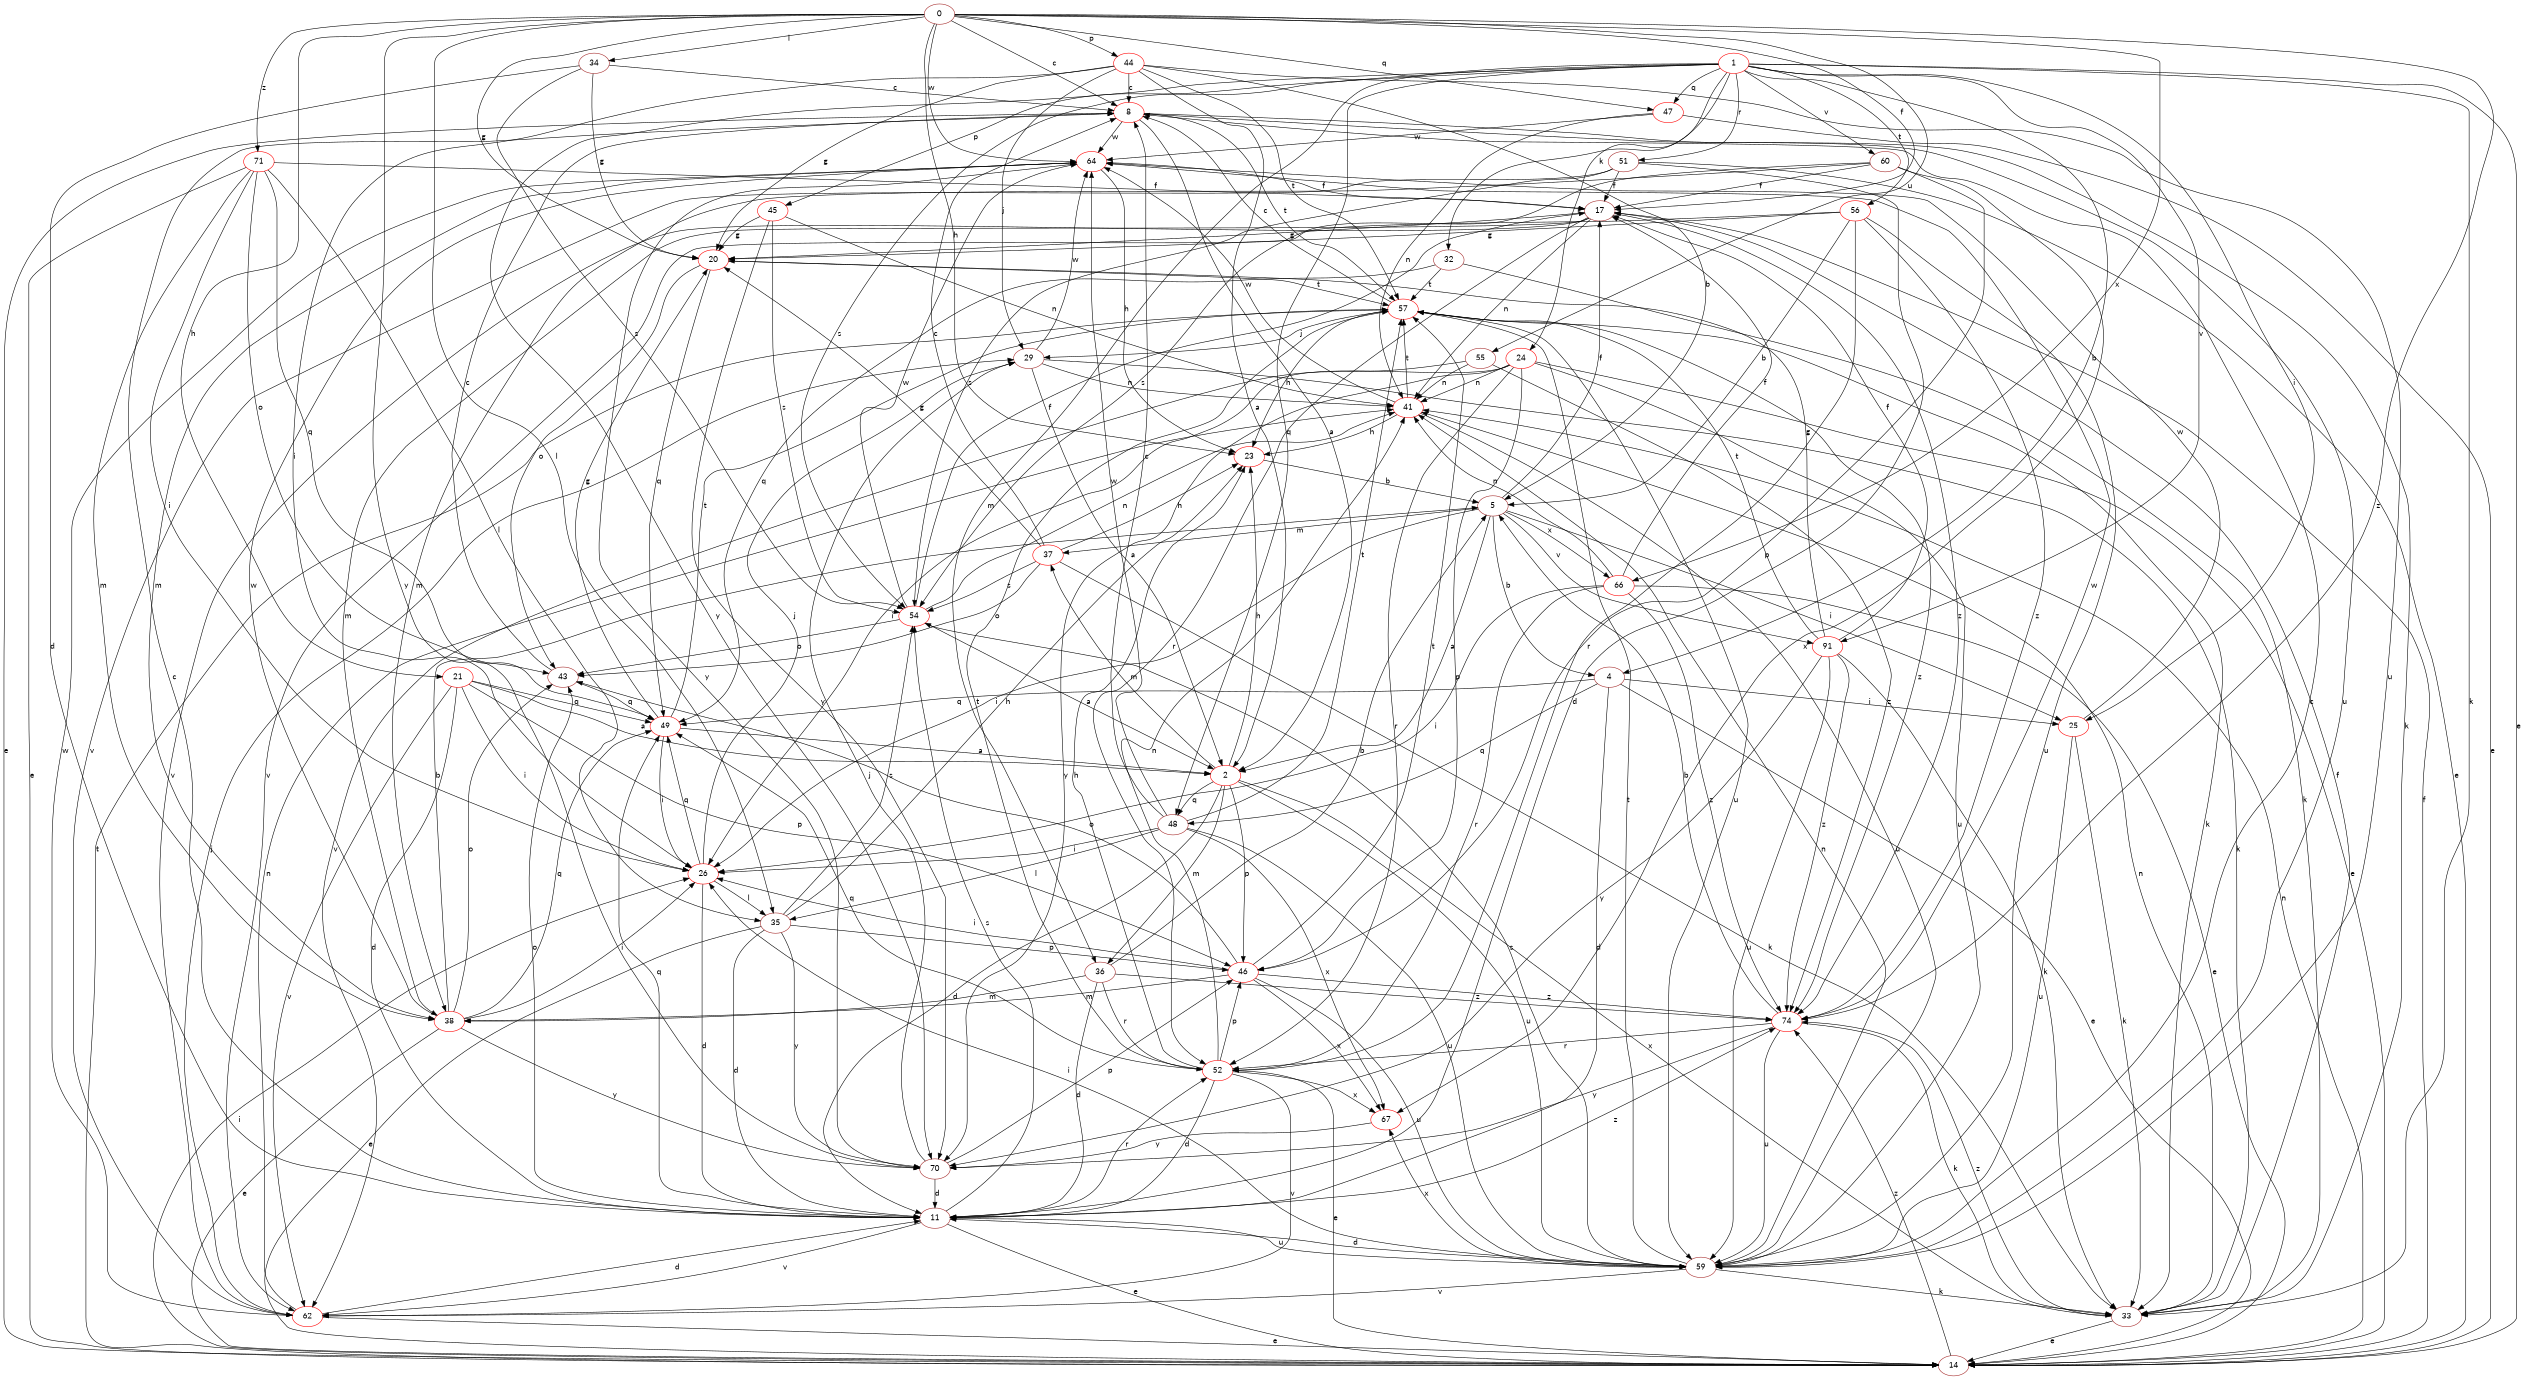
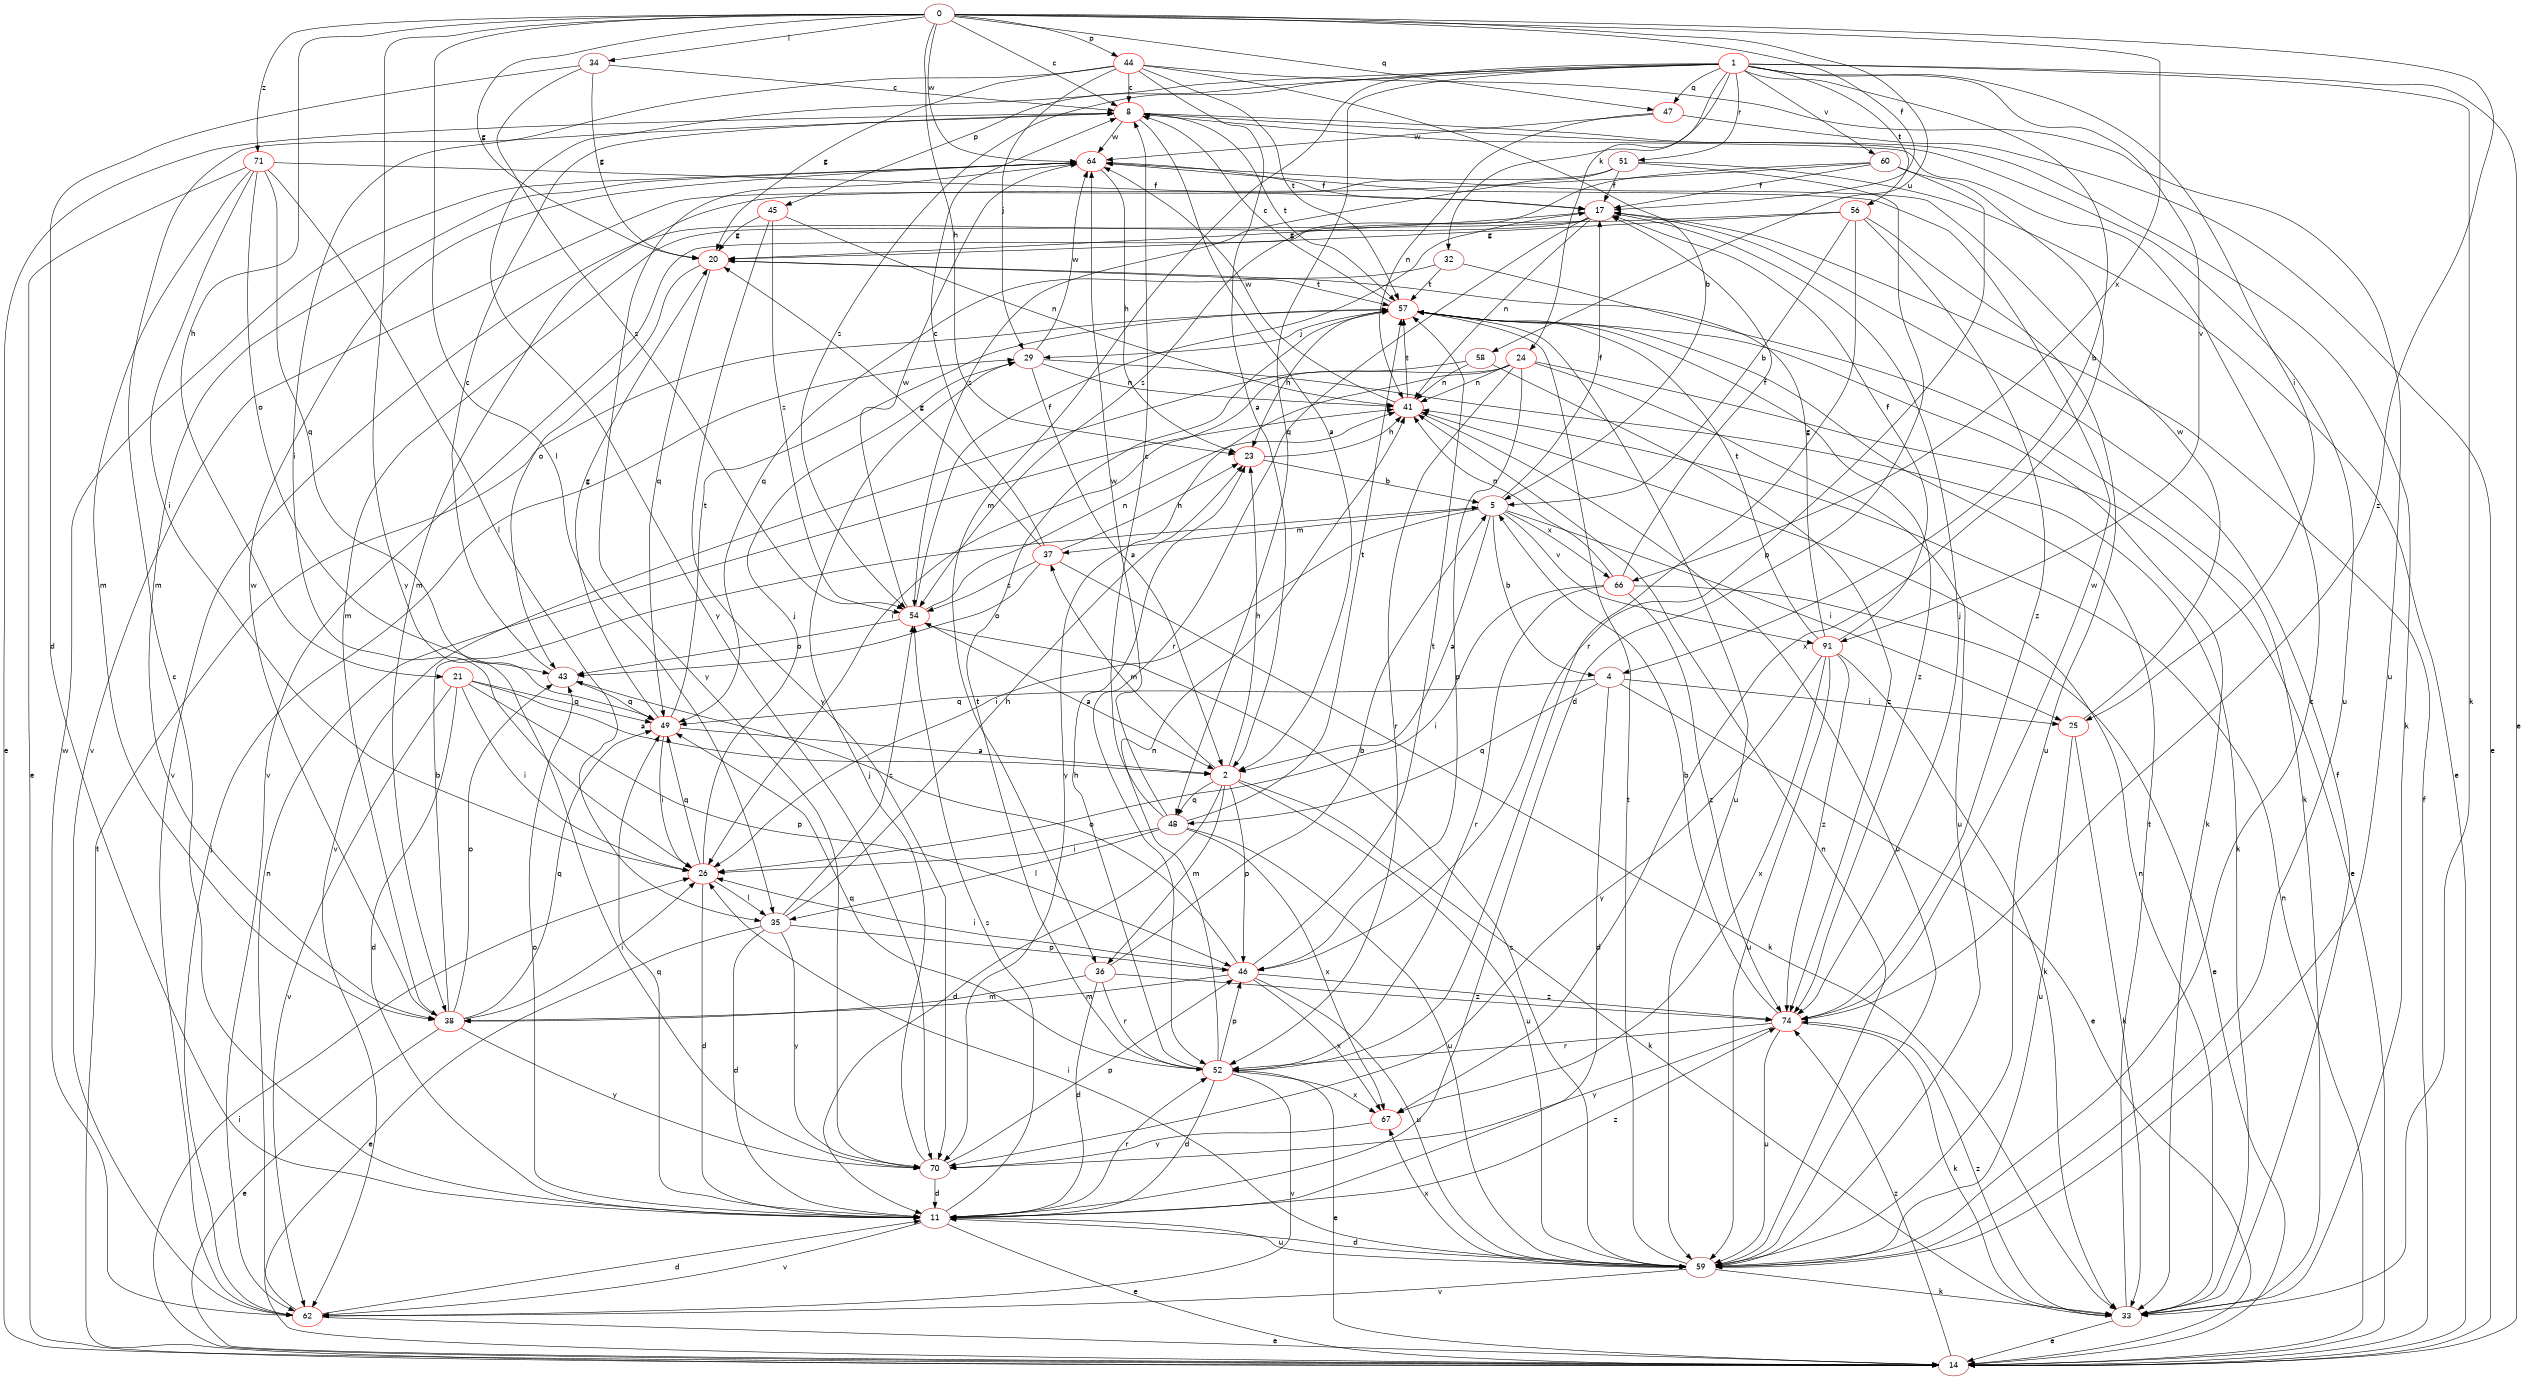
(1480, 358) -> (1480, 358)
(1336, 441) -> (1331, 451)
none -> (2101, 577)
(1960, 616) -> (1960, 616)
none -> (1697, 965)
(1650, 1046) -> (1650, 1046)
